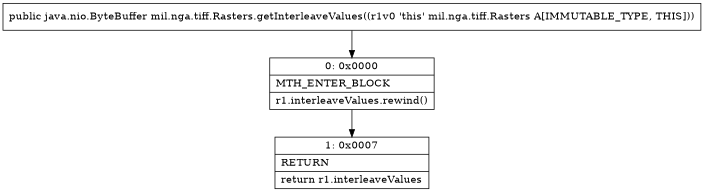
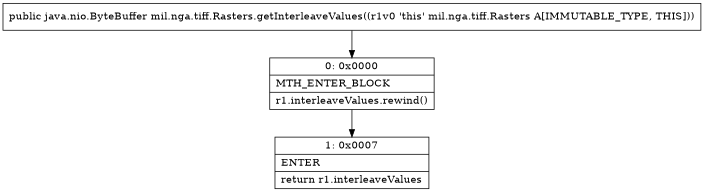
(305, 163) -> (301, 163)
